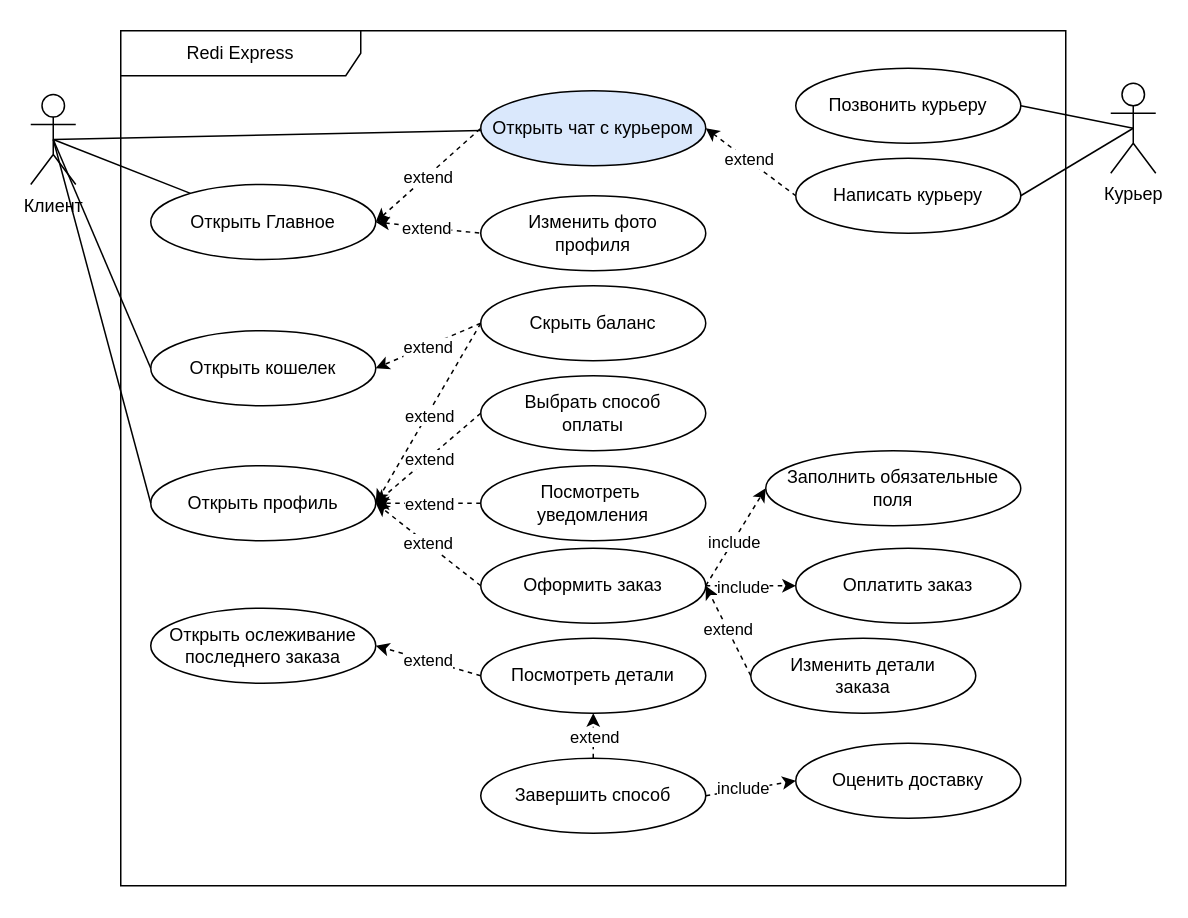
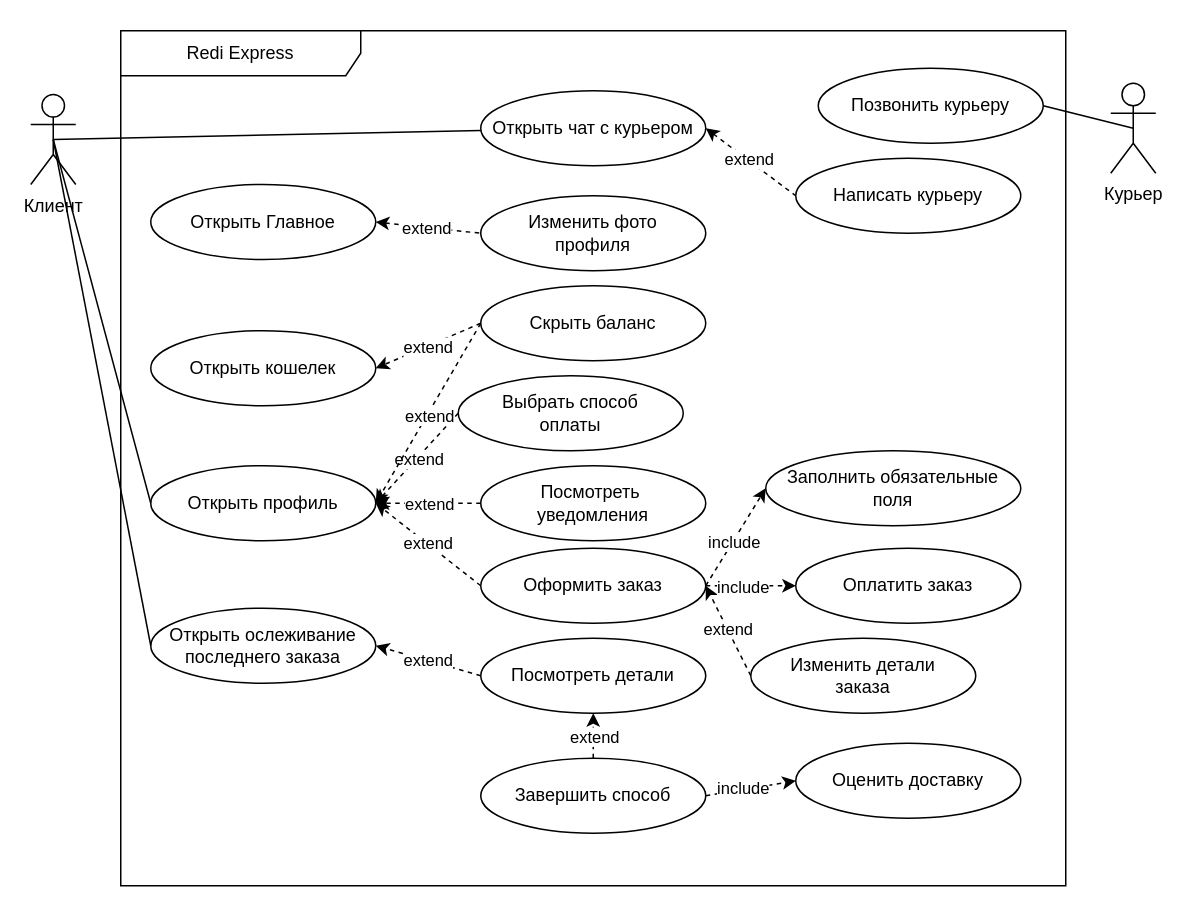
(908, 106) -> (931, 106)
(593, 128) -> (593, 128)
(1076, 163) -> none
(123, 167) -> (88, 318)
(431, 172) -> none
(94, 235) -> none
(593, 413) -> (571, 413)
